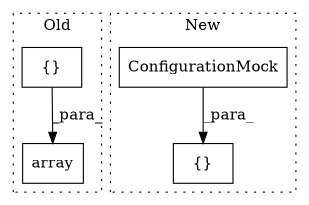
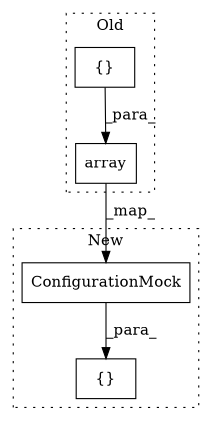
none -> (106, 217)
